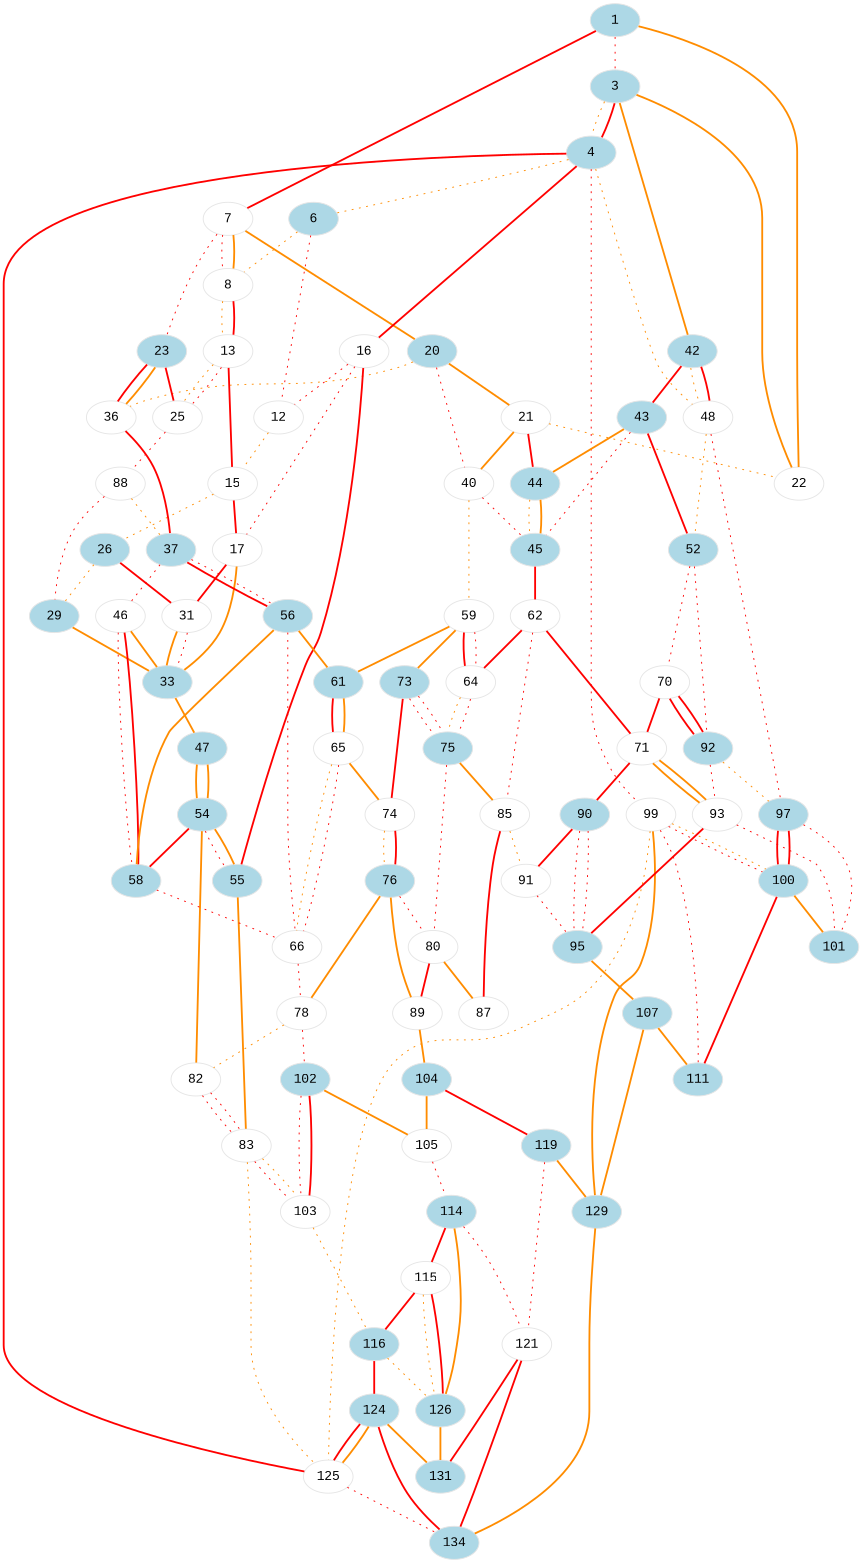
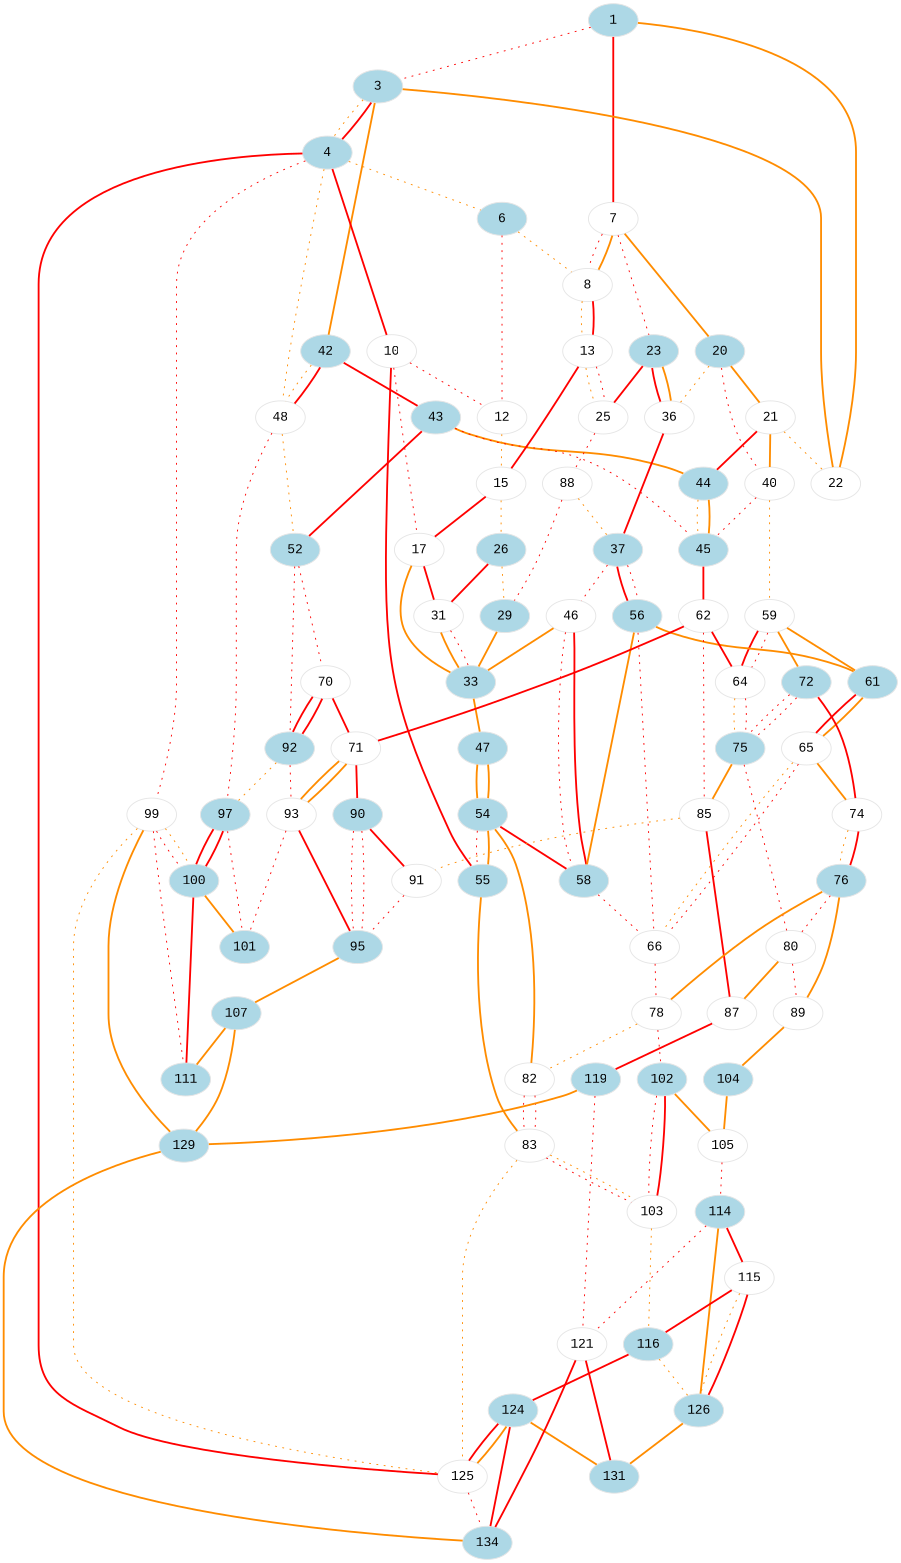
(364, 351) -> (392, 351)
(405, 682) -> (806, 682)
(425, 980) -> (794, 980)
(486, 1112) -> (666, 1045)
